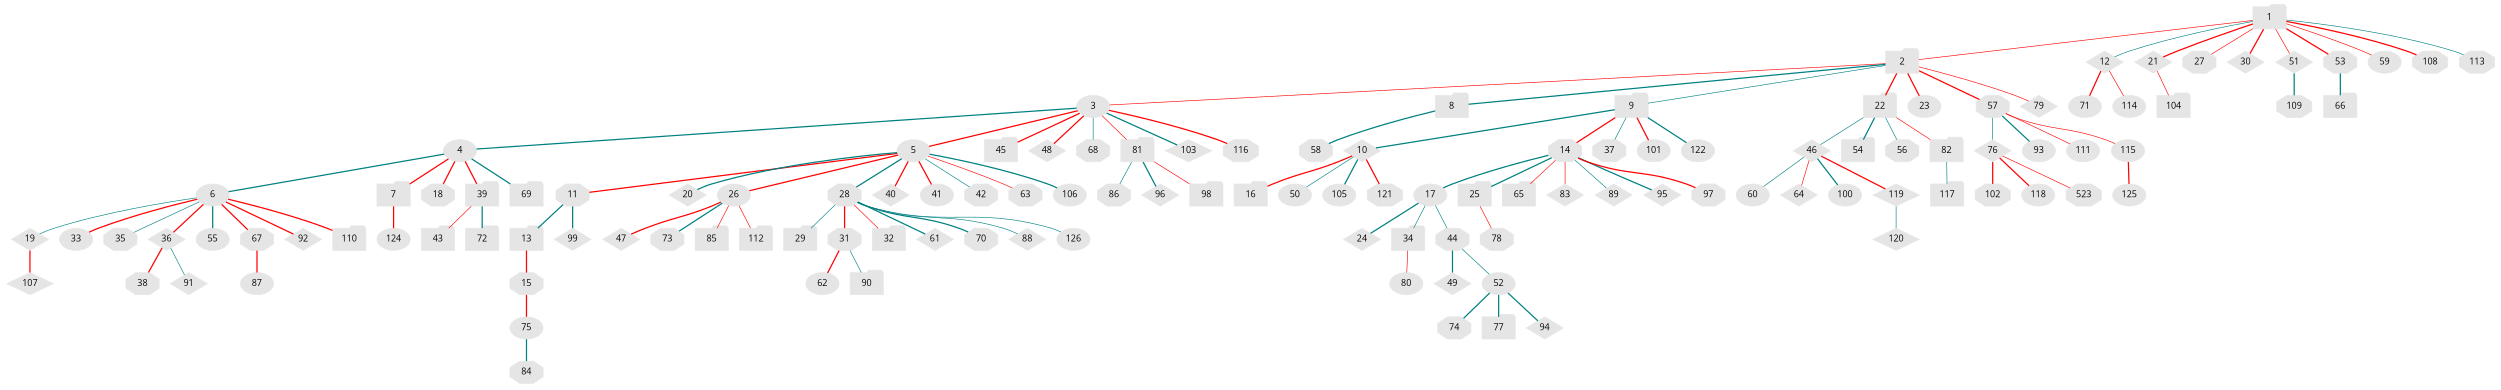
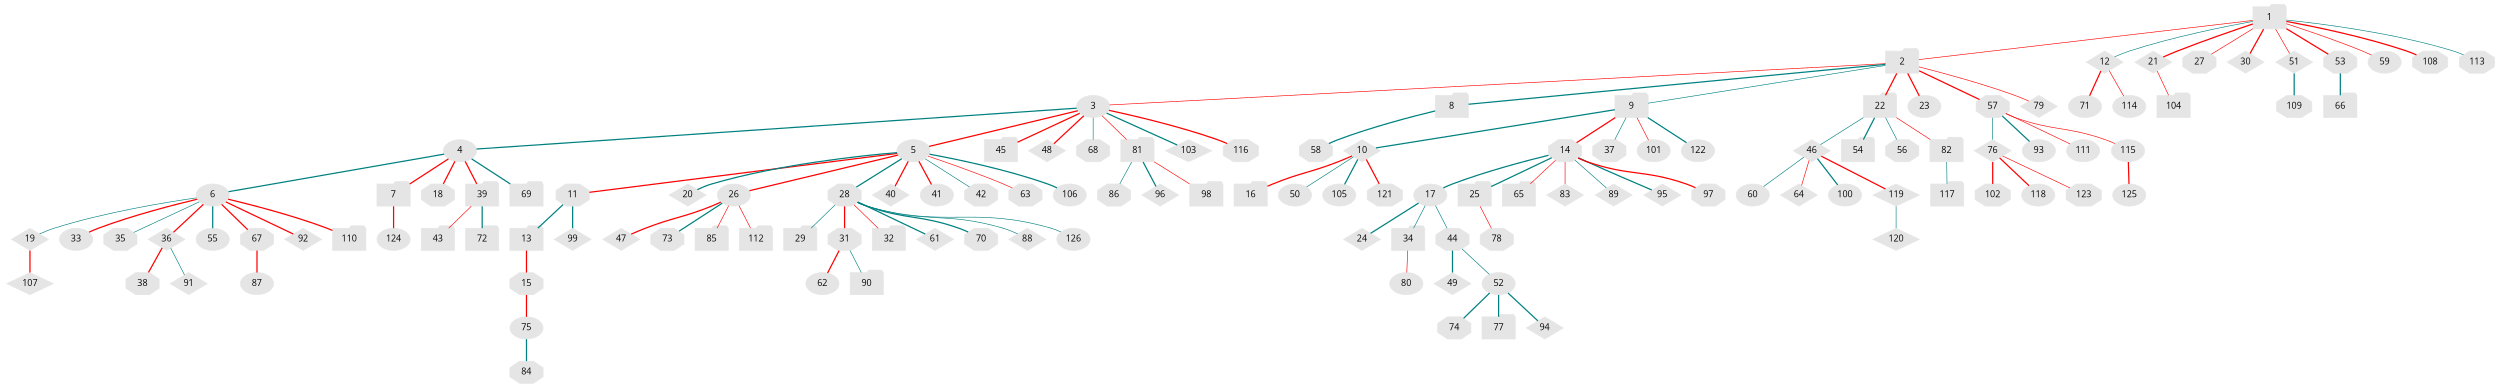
(1643, 129) -> (1643, 129)
(2084, 195) -> (2084, 195)
